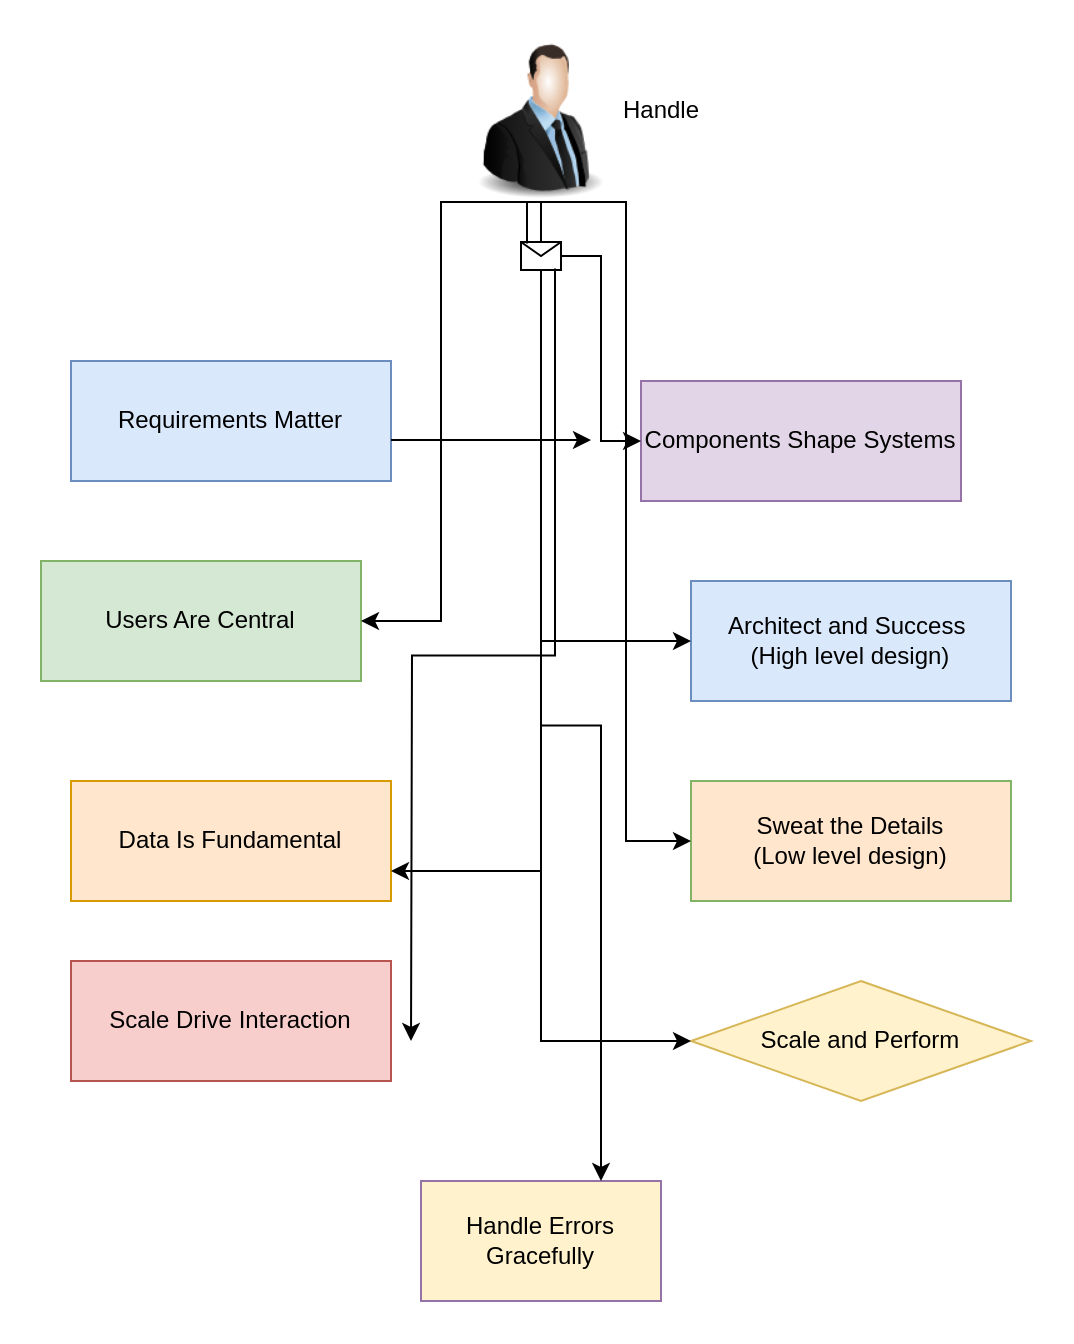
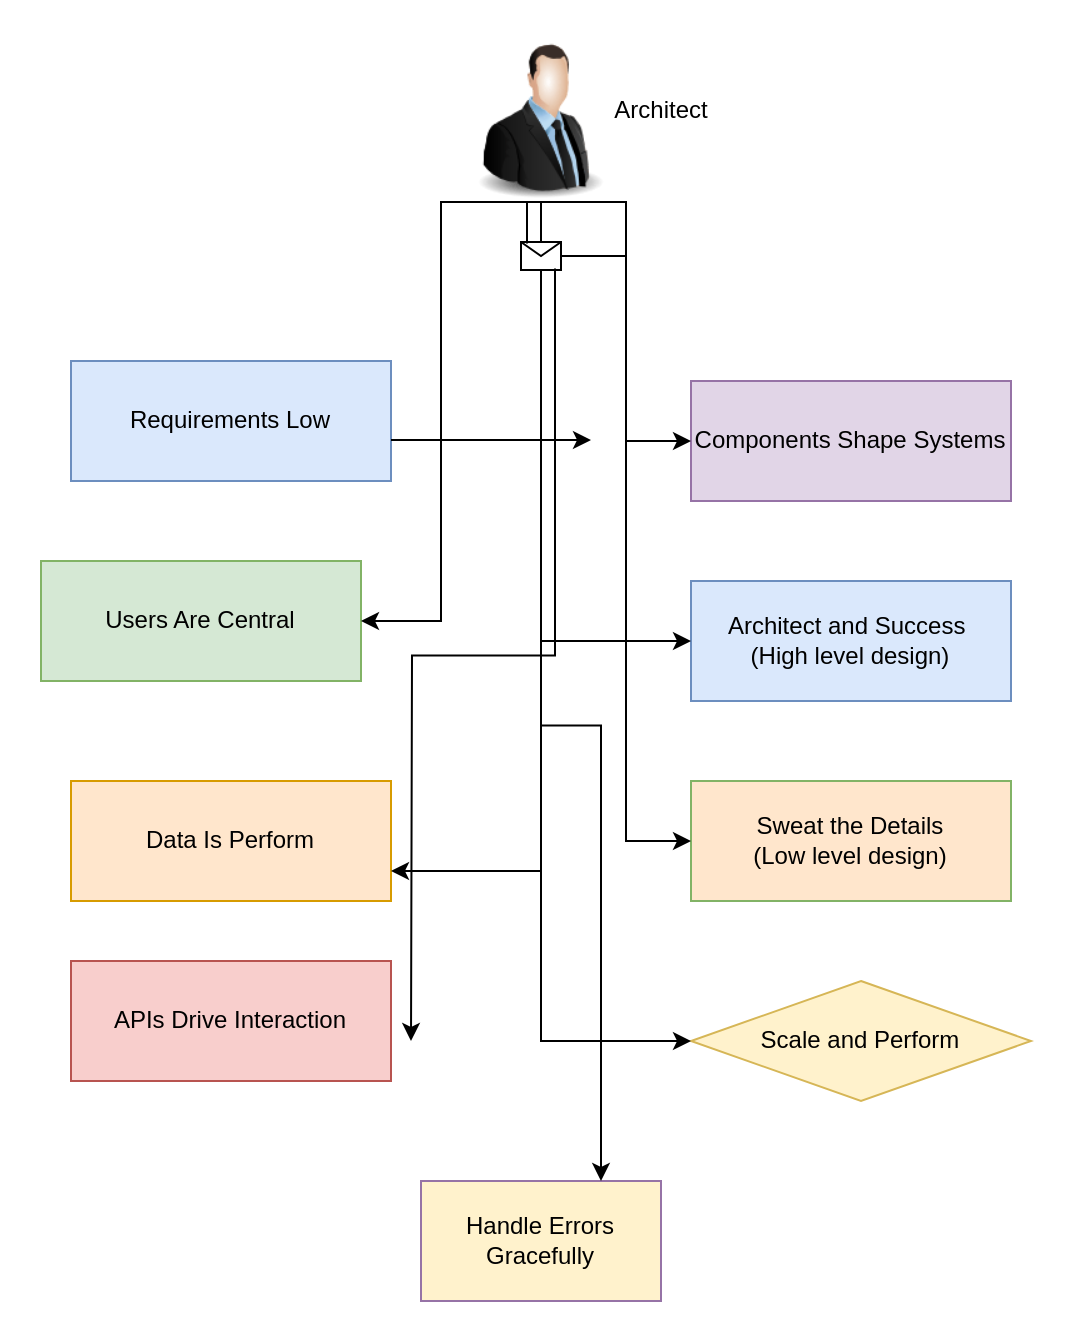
(662, 111) -> (662, 111)
(231, 421) -> (231, 421)
(801, 441) -> (851, 441)
(231, 841) -> (231, 841)
(231, 1021) -> (231, 1021)
